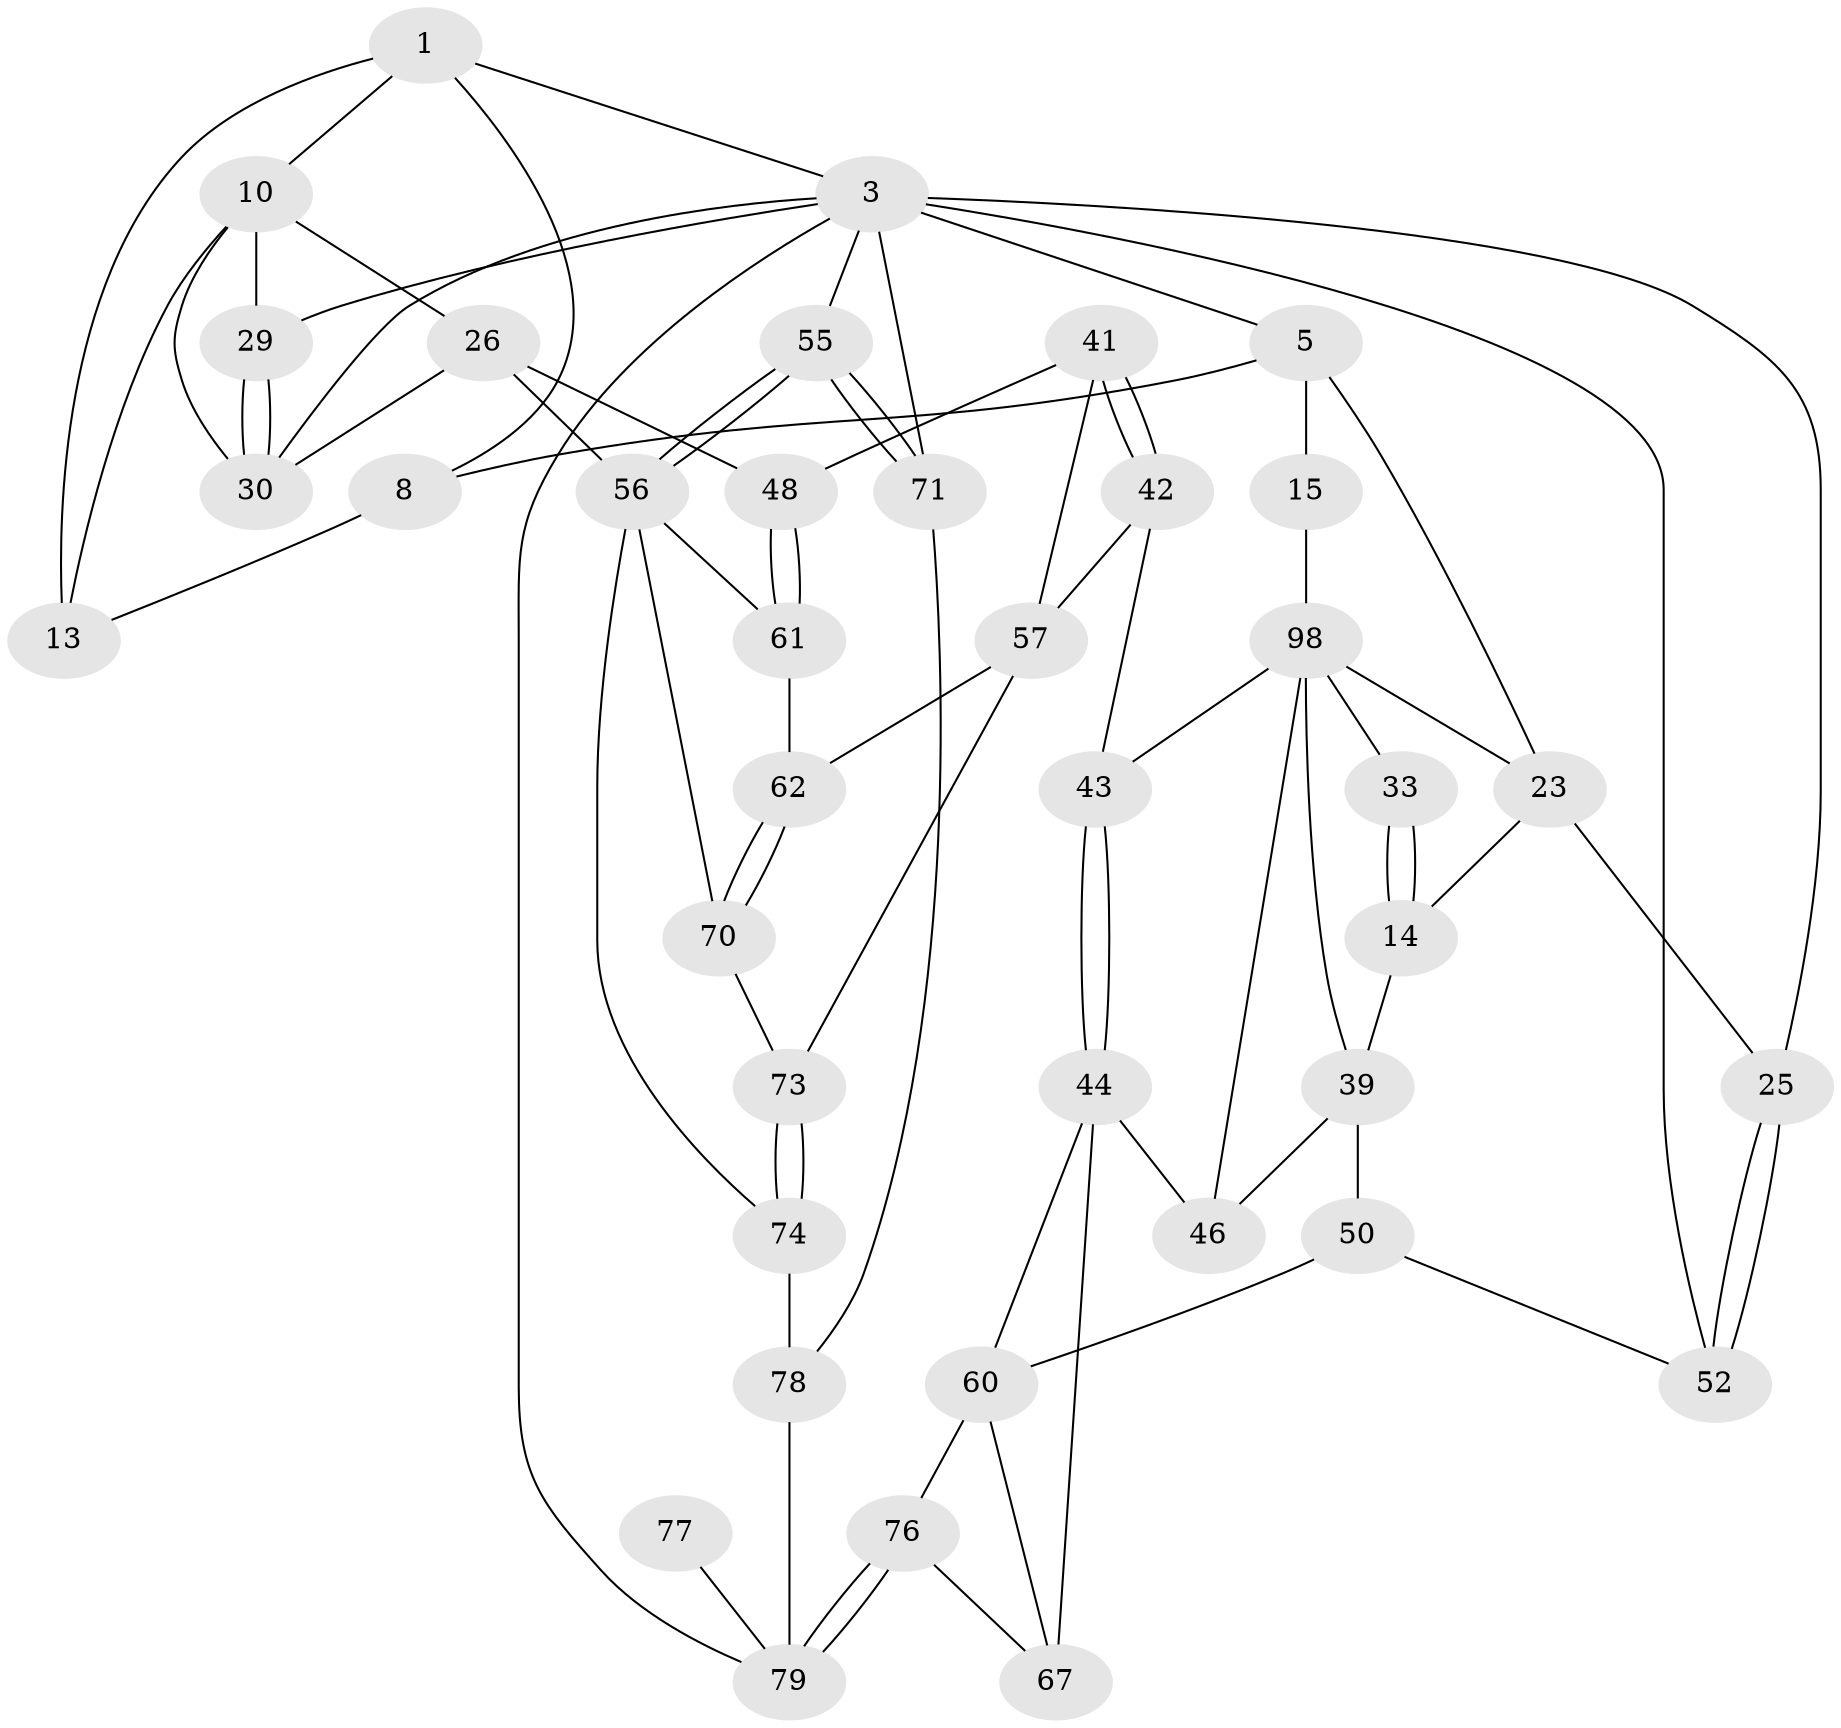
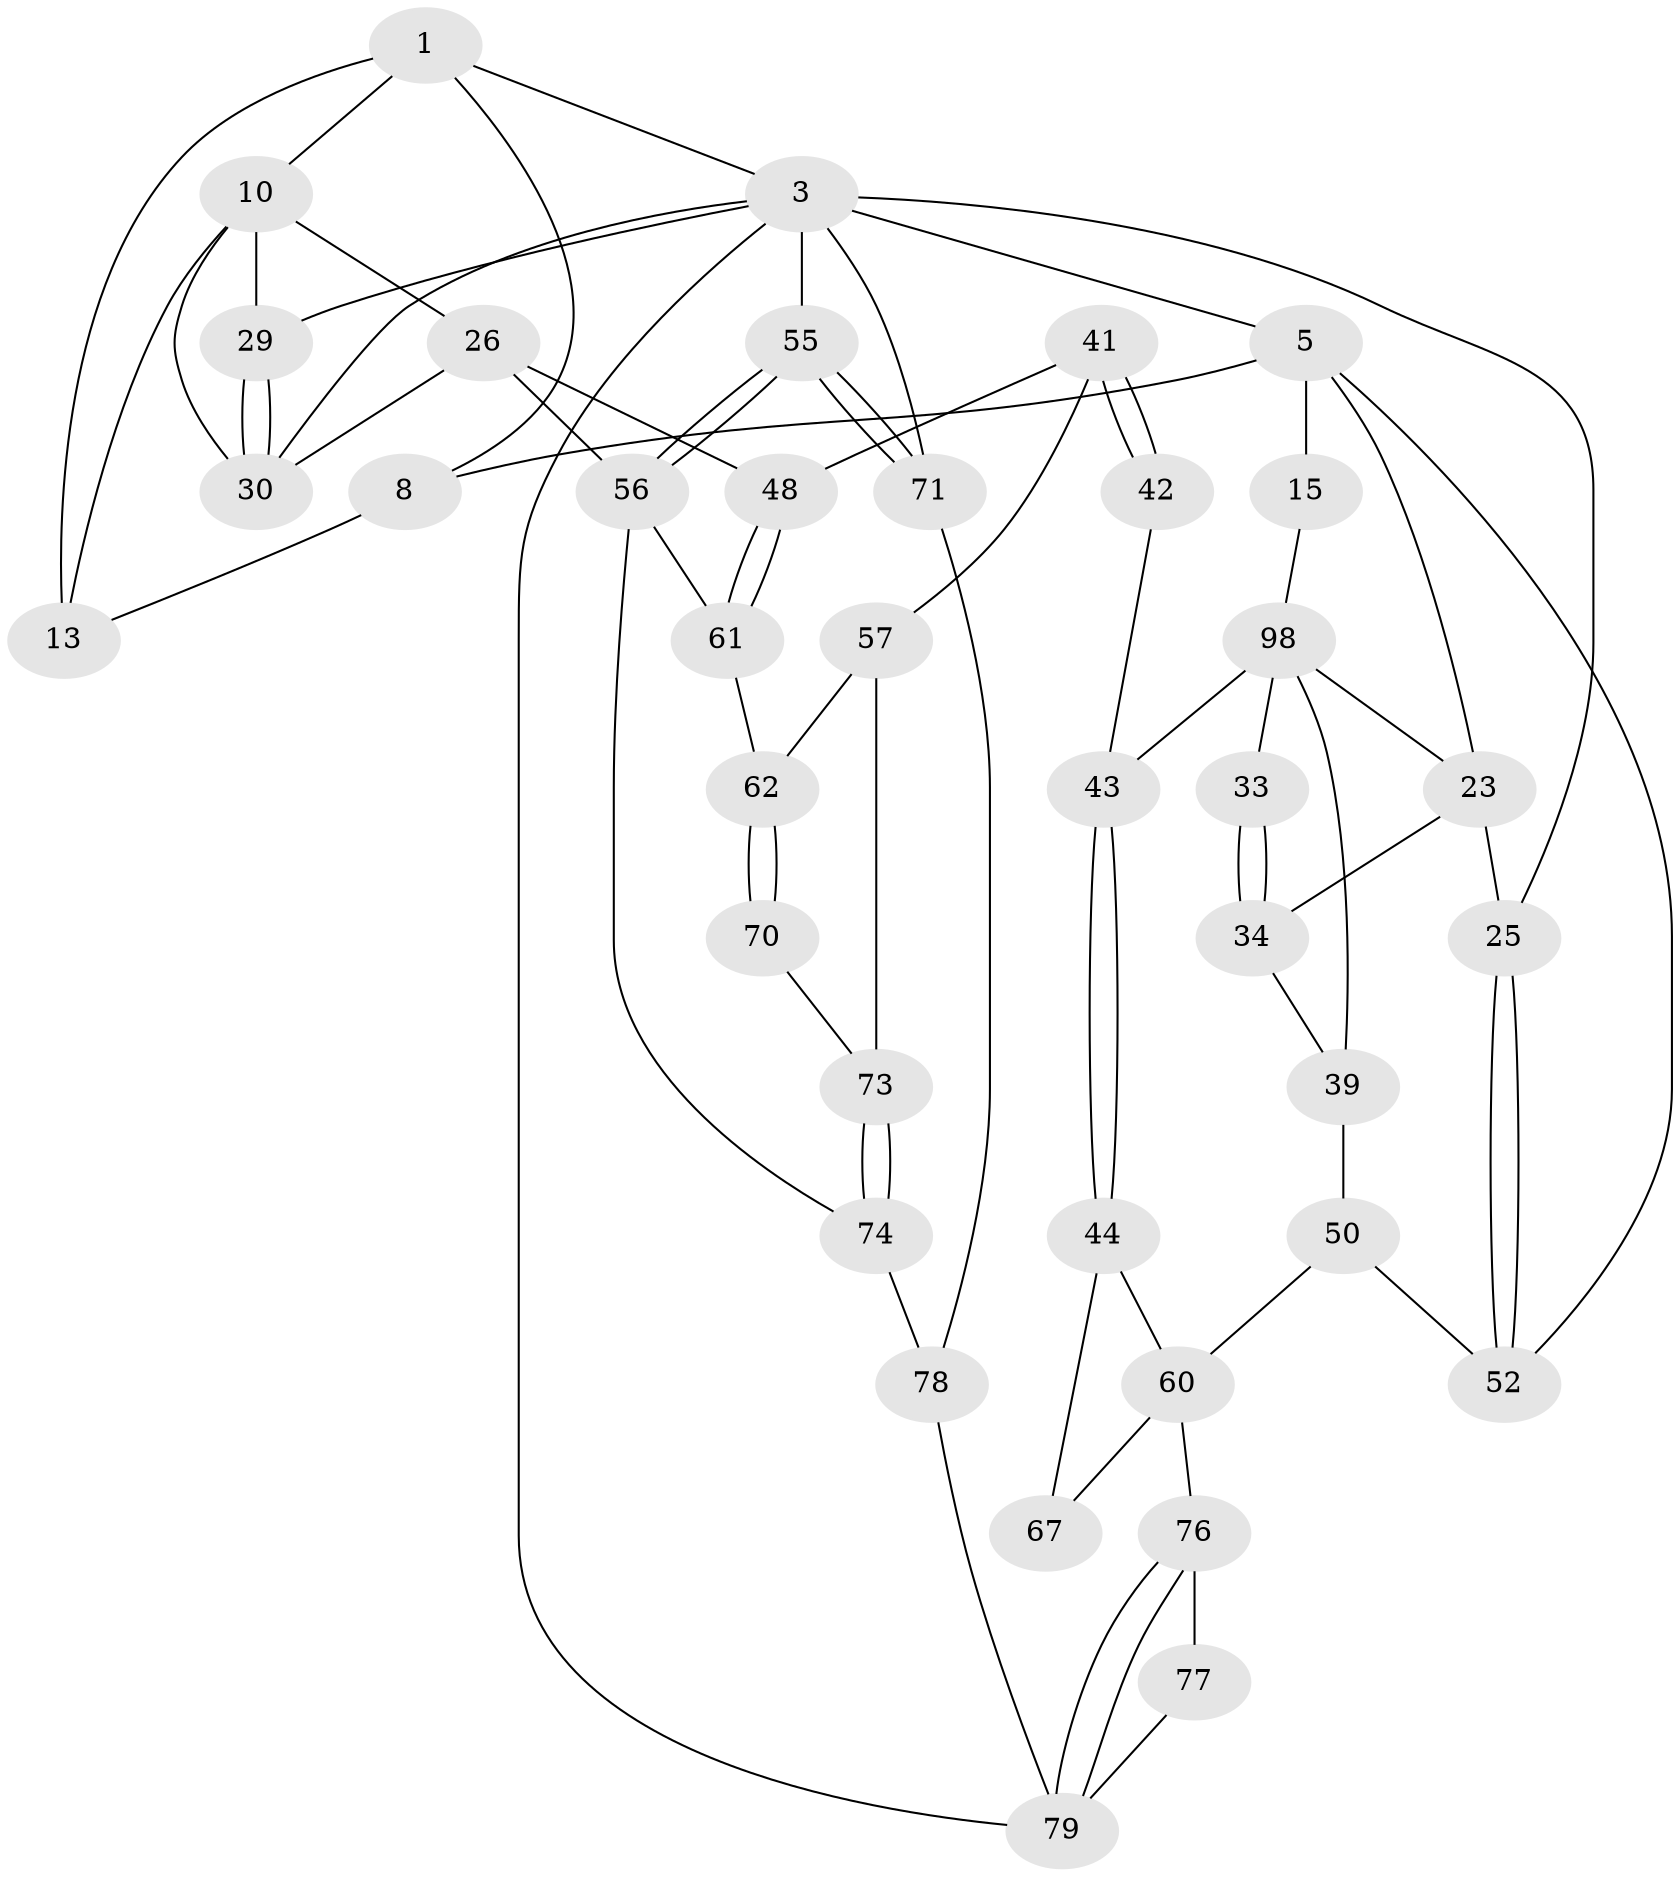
(1664, 511) -> (1657, 830)
(1094, 566) -> none
(676, 715) -> none
(1401, 938) -> (1252, 938)
(1209, 1236) -> none
(980, 1608) -> (1195, 1608)
